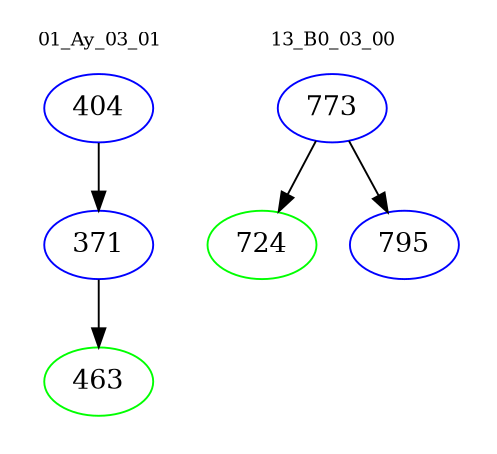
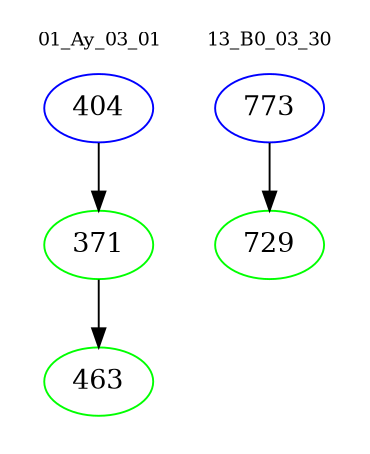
(333, 41) -> (270, 41)
(99, 245) -> (99, 245)
(262, 245) -> (270, 245)
(404, 245) -> none
